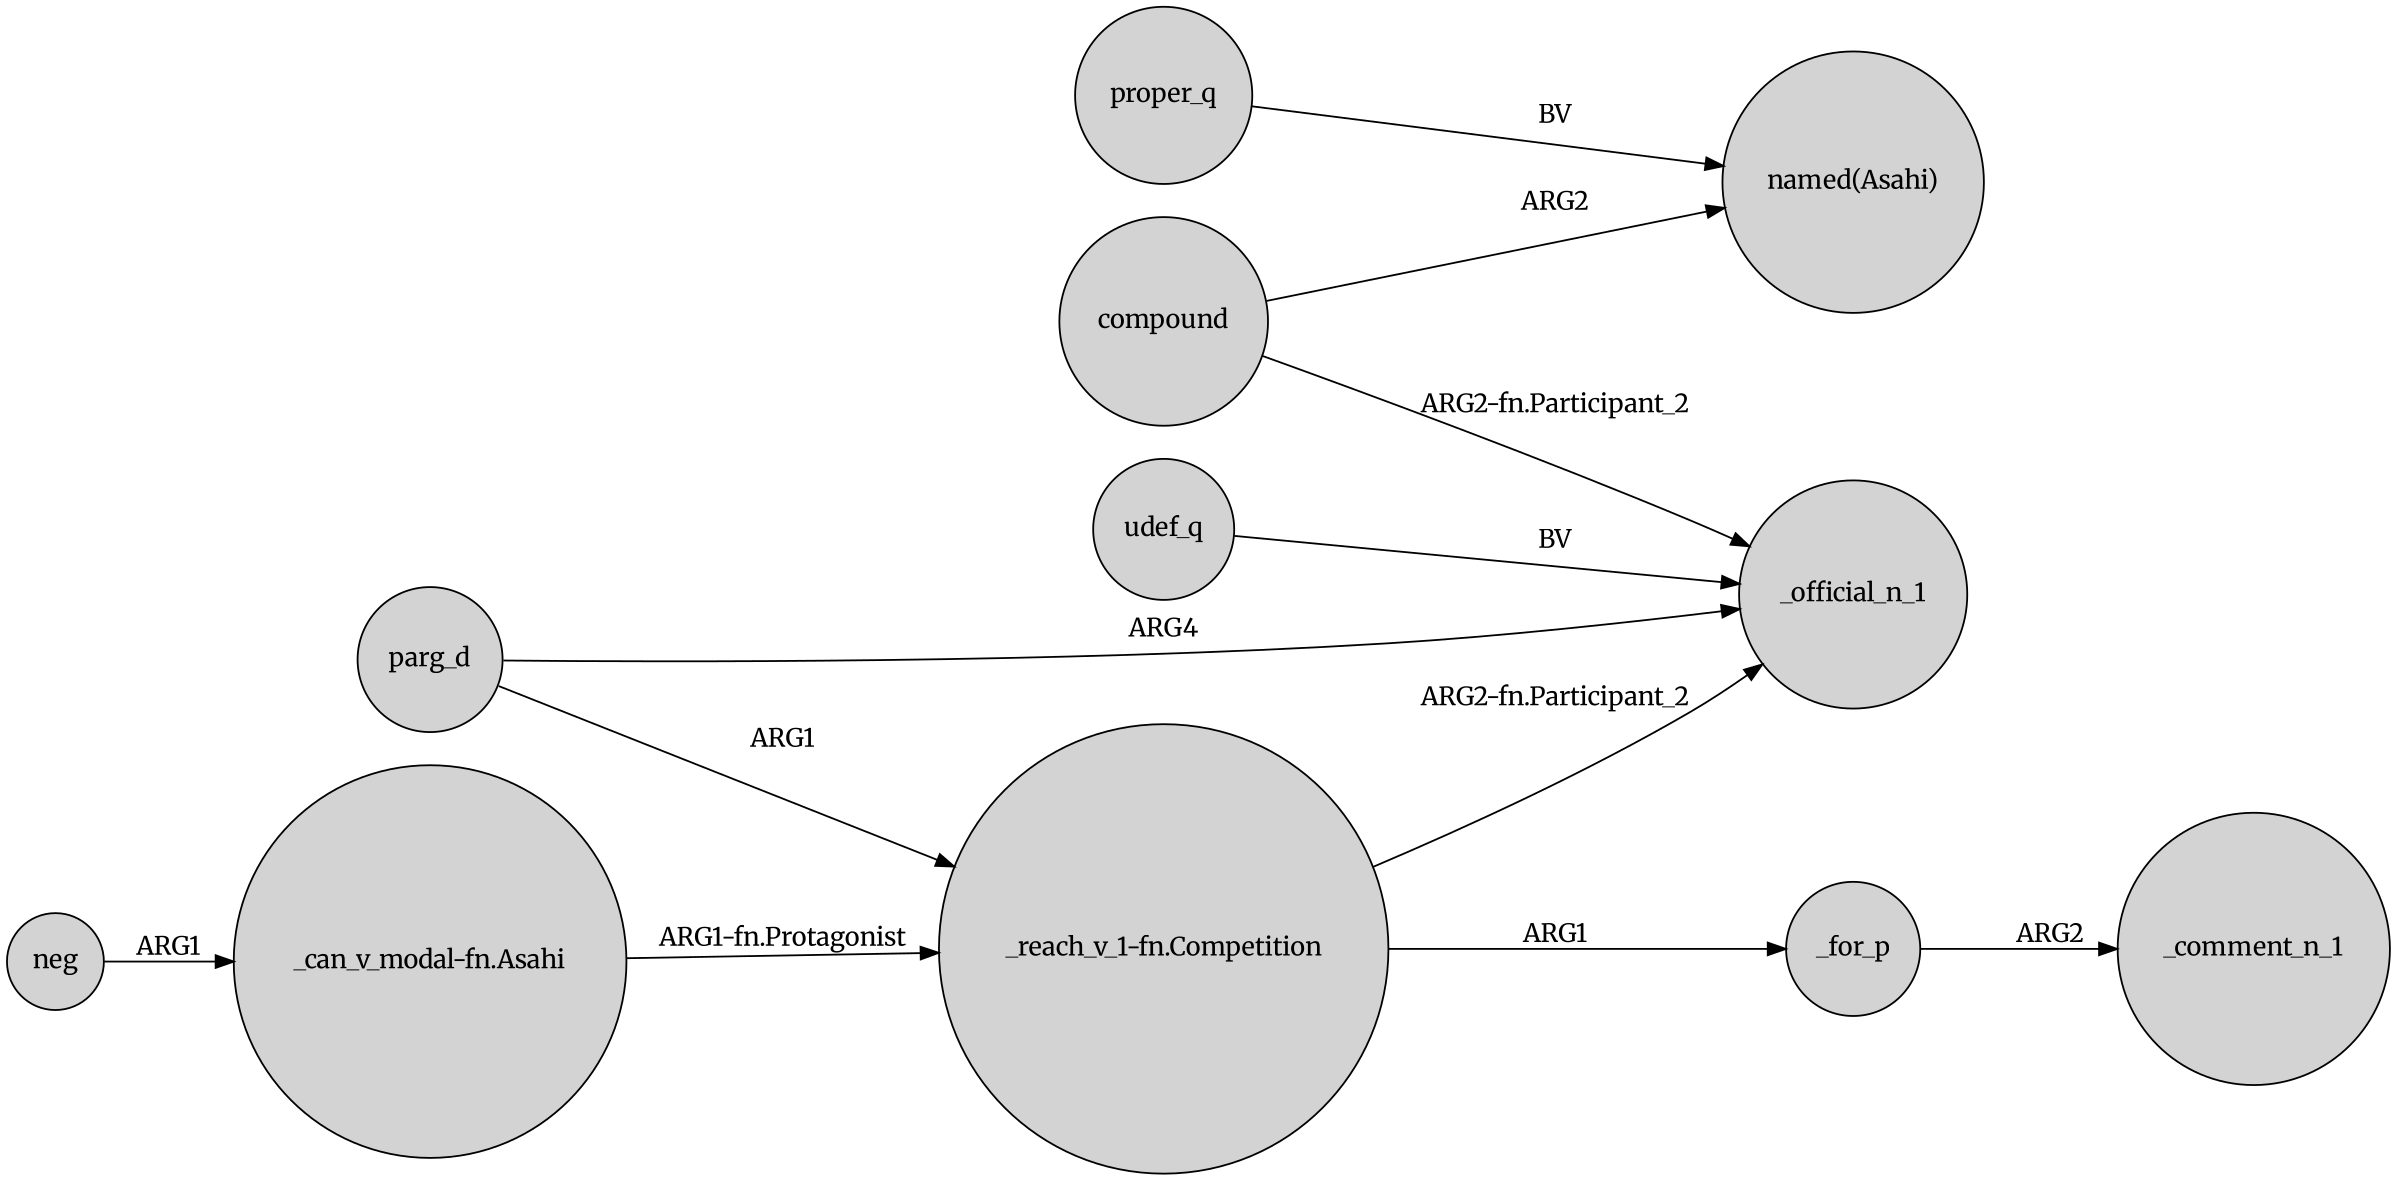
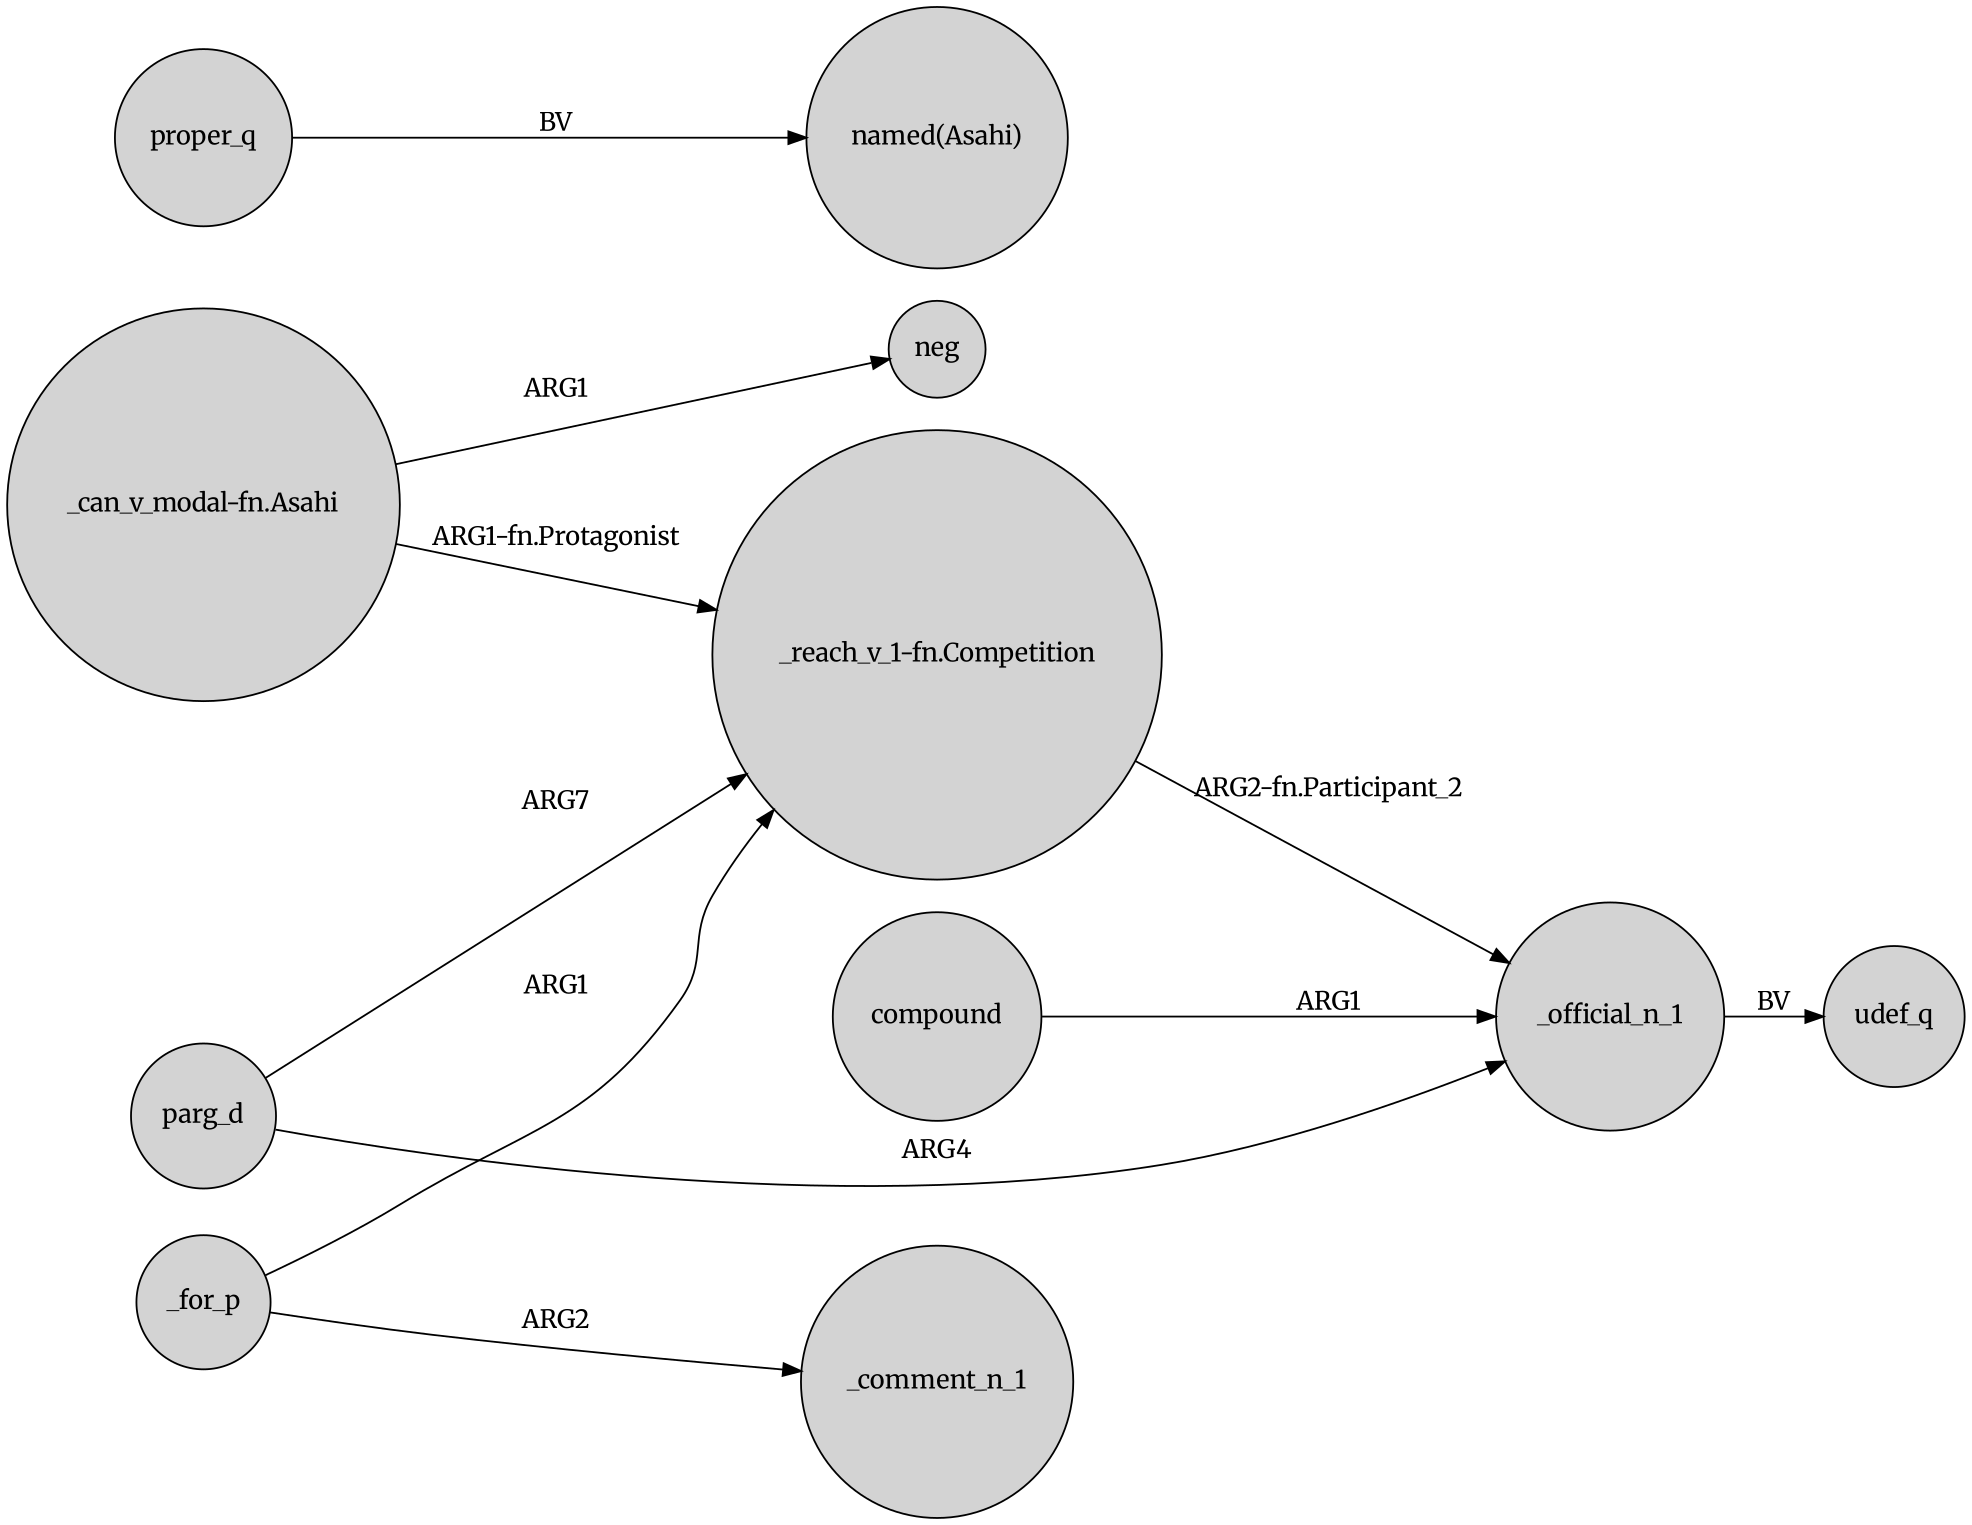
(1487, 256) -> none
(1555, 406) -> (1329, 1003)
(1478, 559) -> (1765, 1017)
(783, 740) -> (556, 802)
(1578, 949) -> (573, 1108)
(160, 962) -> (634, 414)
